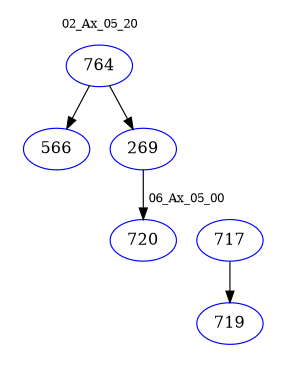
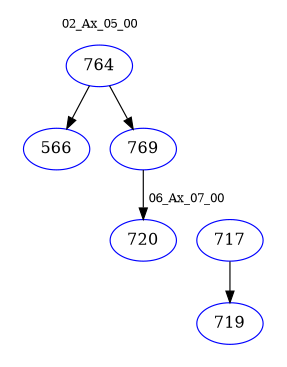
(100, 25) -> (100, 25)
(143, 149) -> (143, 149)
(187, 199) -> (187, 199)
